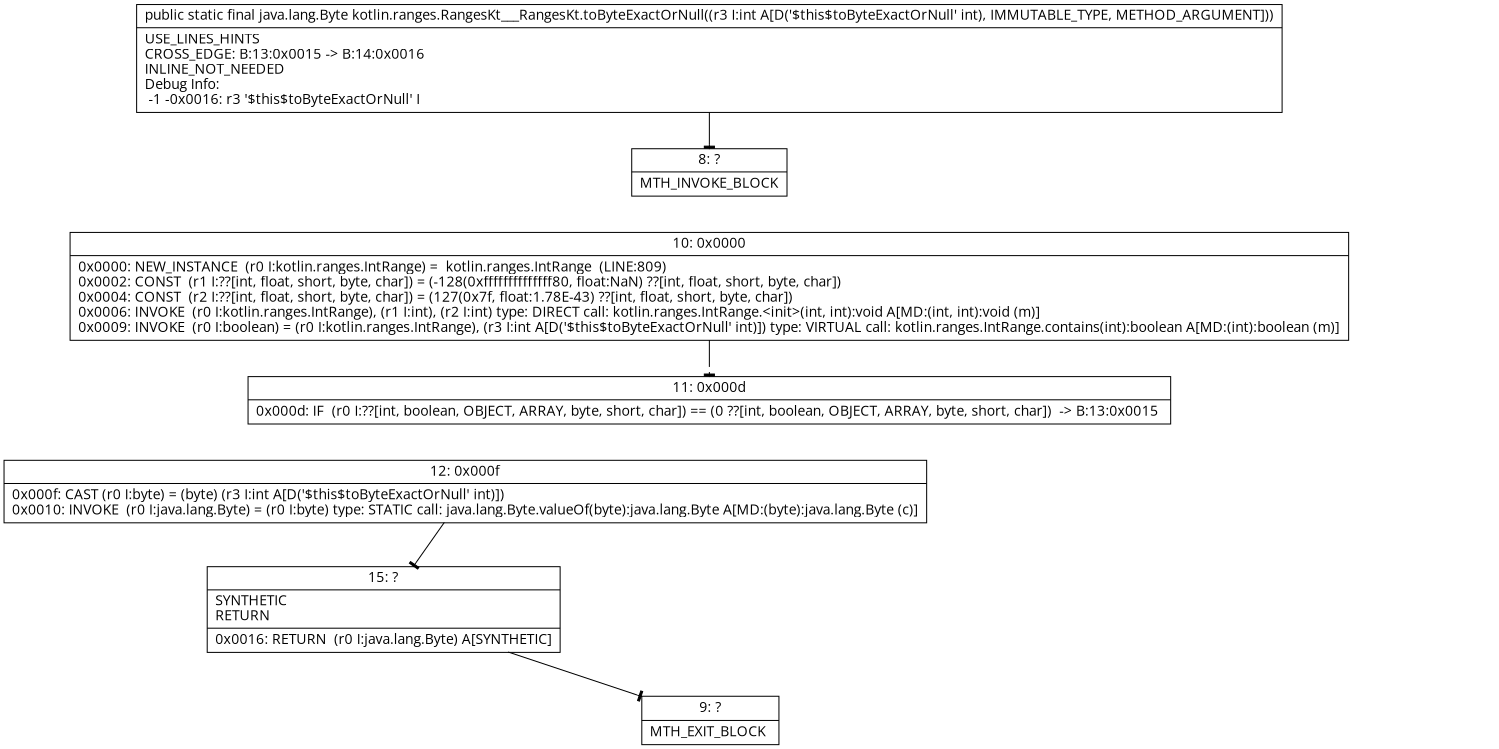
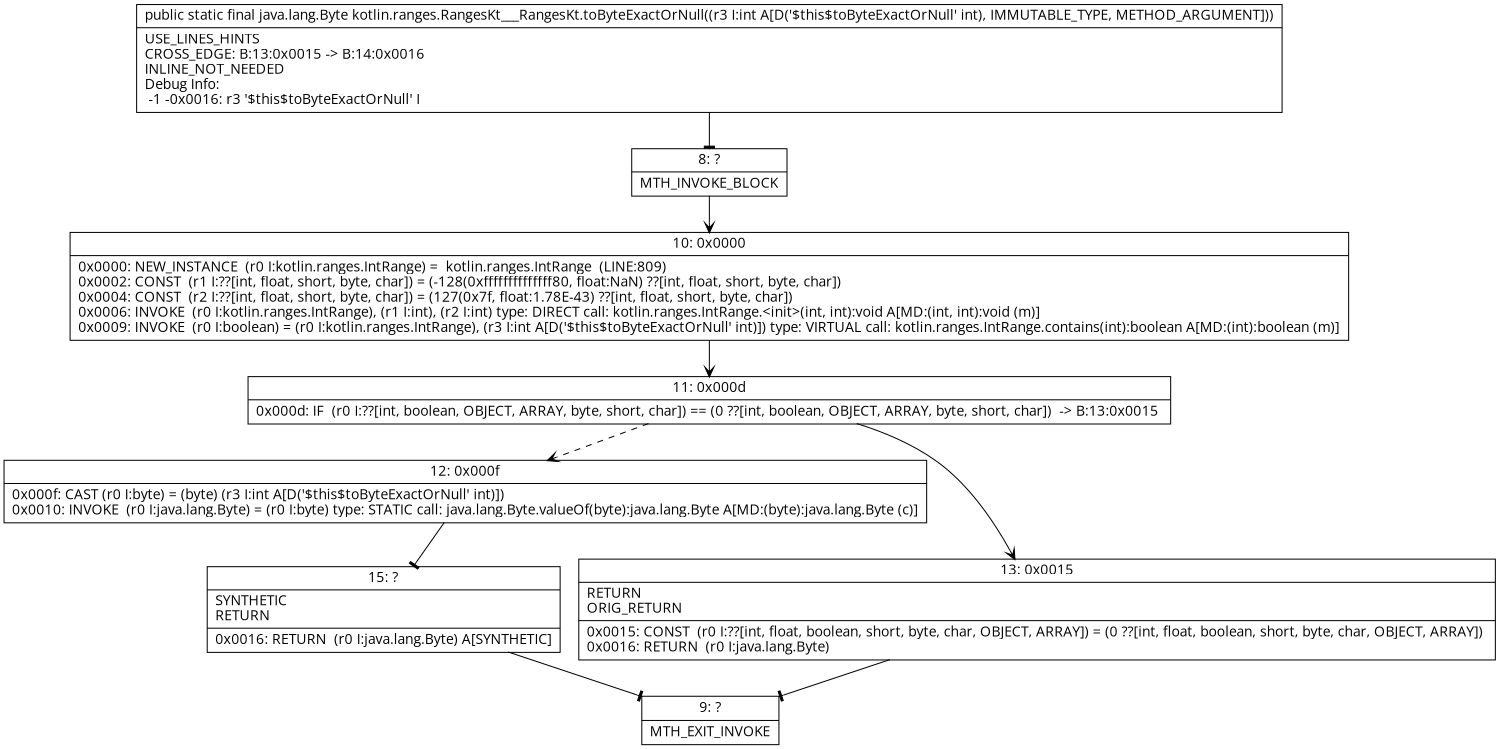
none -> (709, 209)
(709, 353) -> (709, 353)
none -> (603, 440)
none -> (1037, 610)
(708, 732) -> (710, 732)
